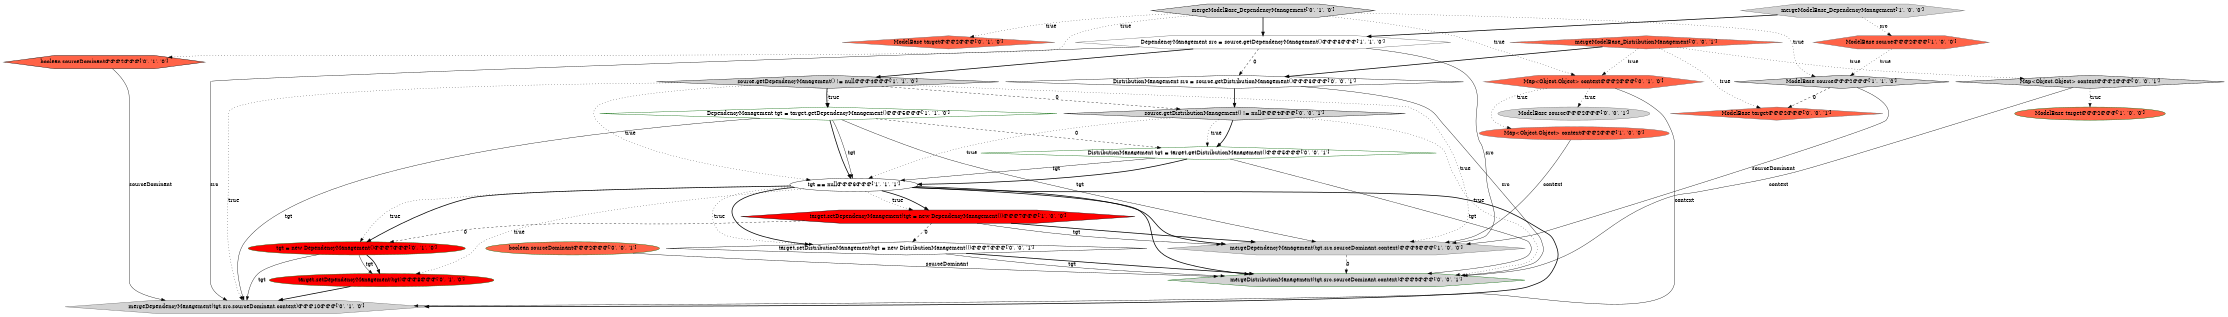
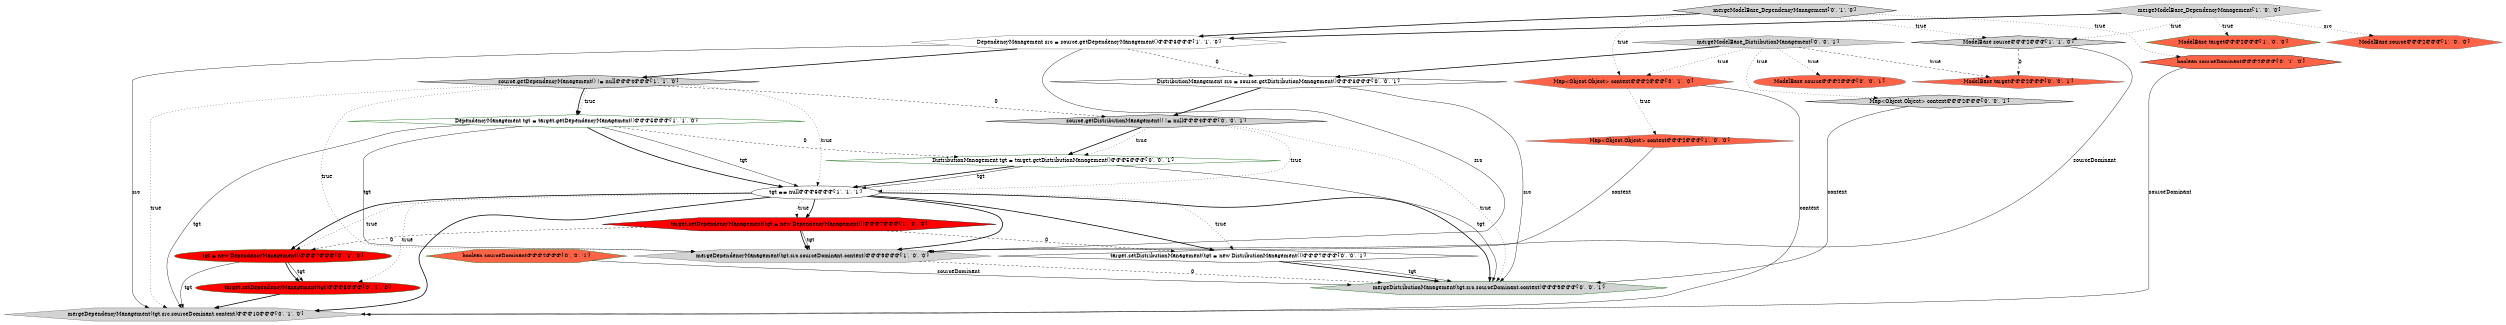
(949, 42) -> none
(1646, 42) -> (1768, 42)
(1873, 61) -> (2135, 32)
(1709, 77) -> (1892, 62)
(1585, 96) -> (1797, 61)
(2090, 96) -> (2220, 25)
(1574, 114) -> (1830, 82)
(2090, 114) -> (2233, 42)
(1574, 133) -> (1660, 141)
(573, 248) -> (526, 256)
